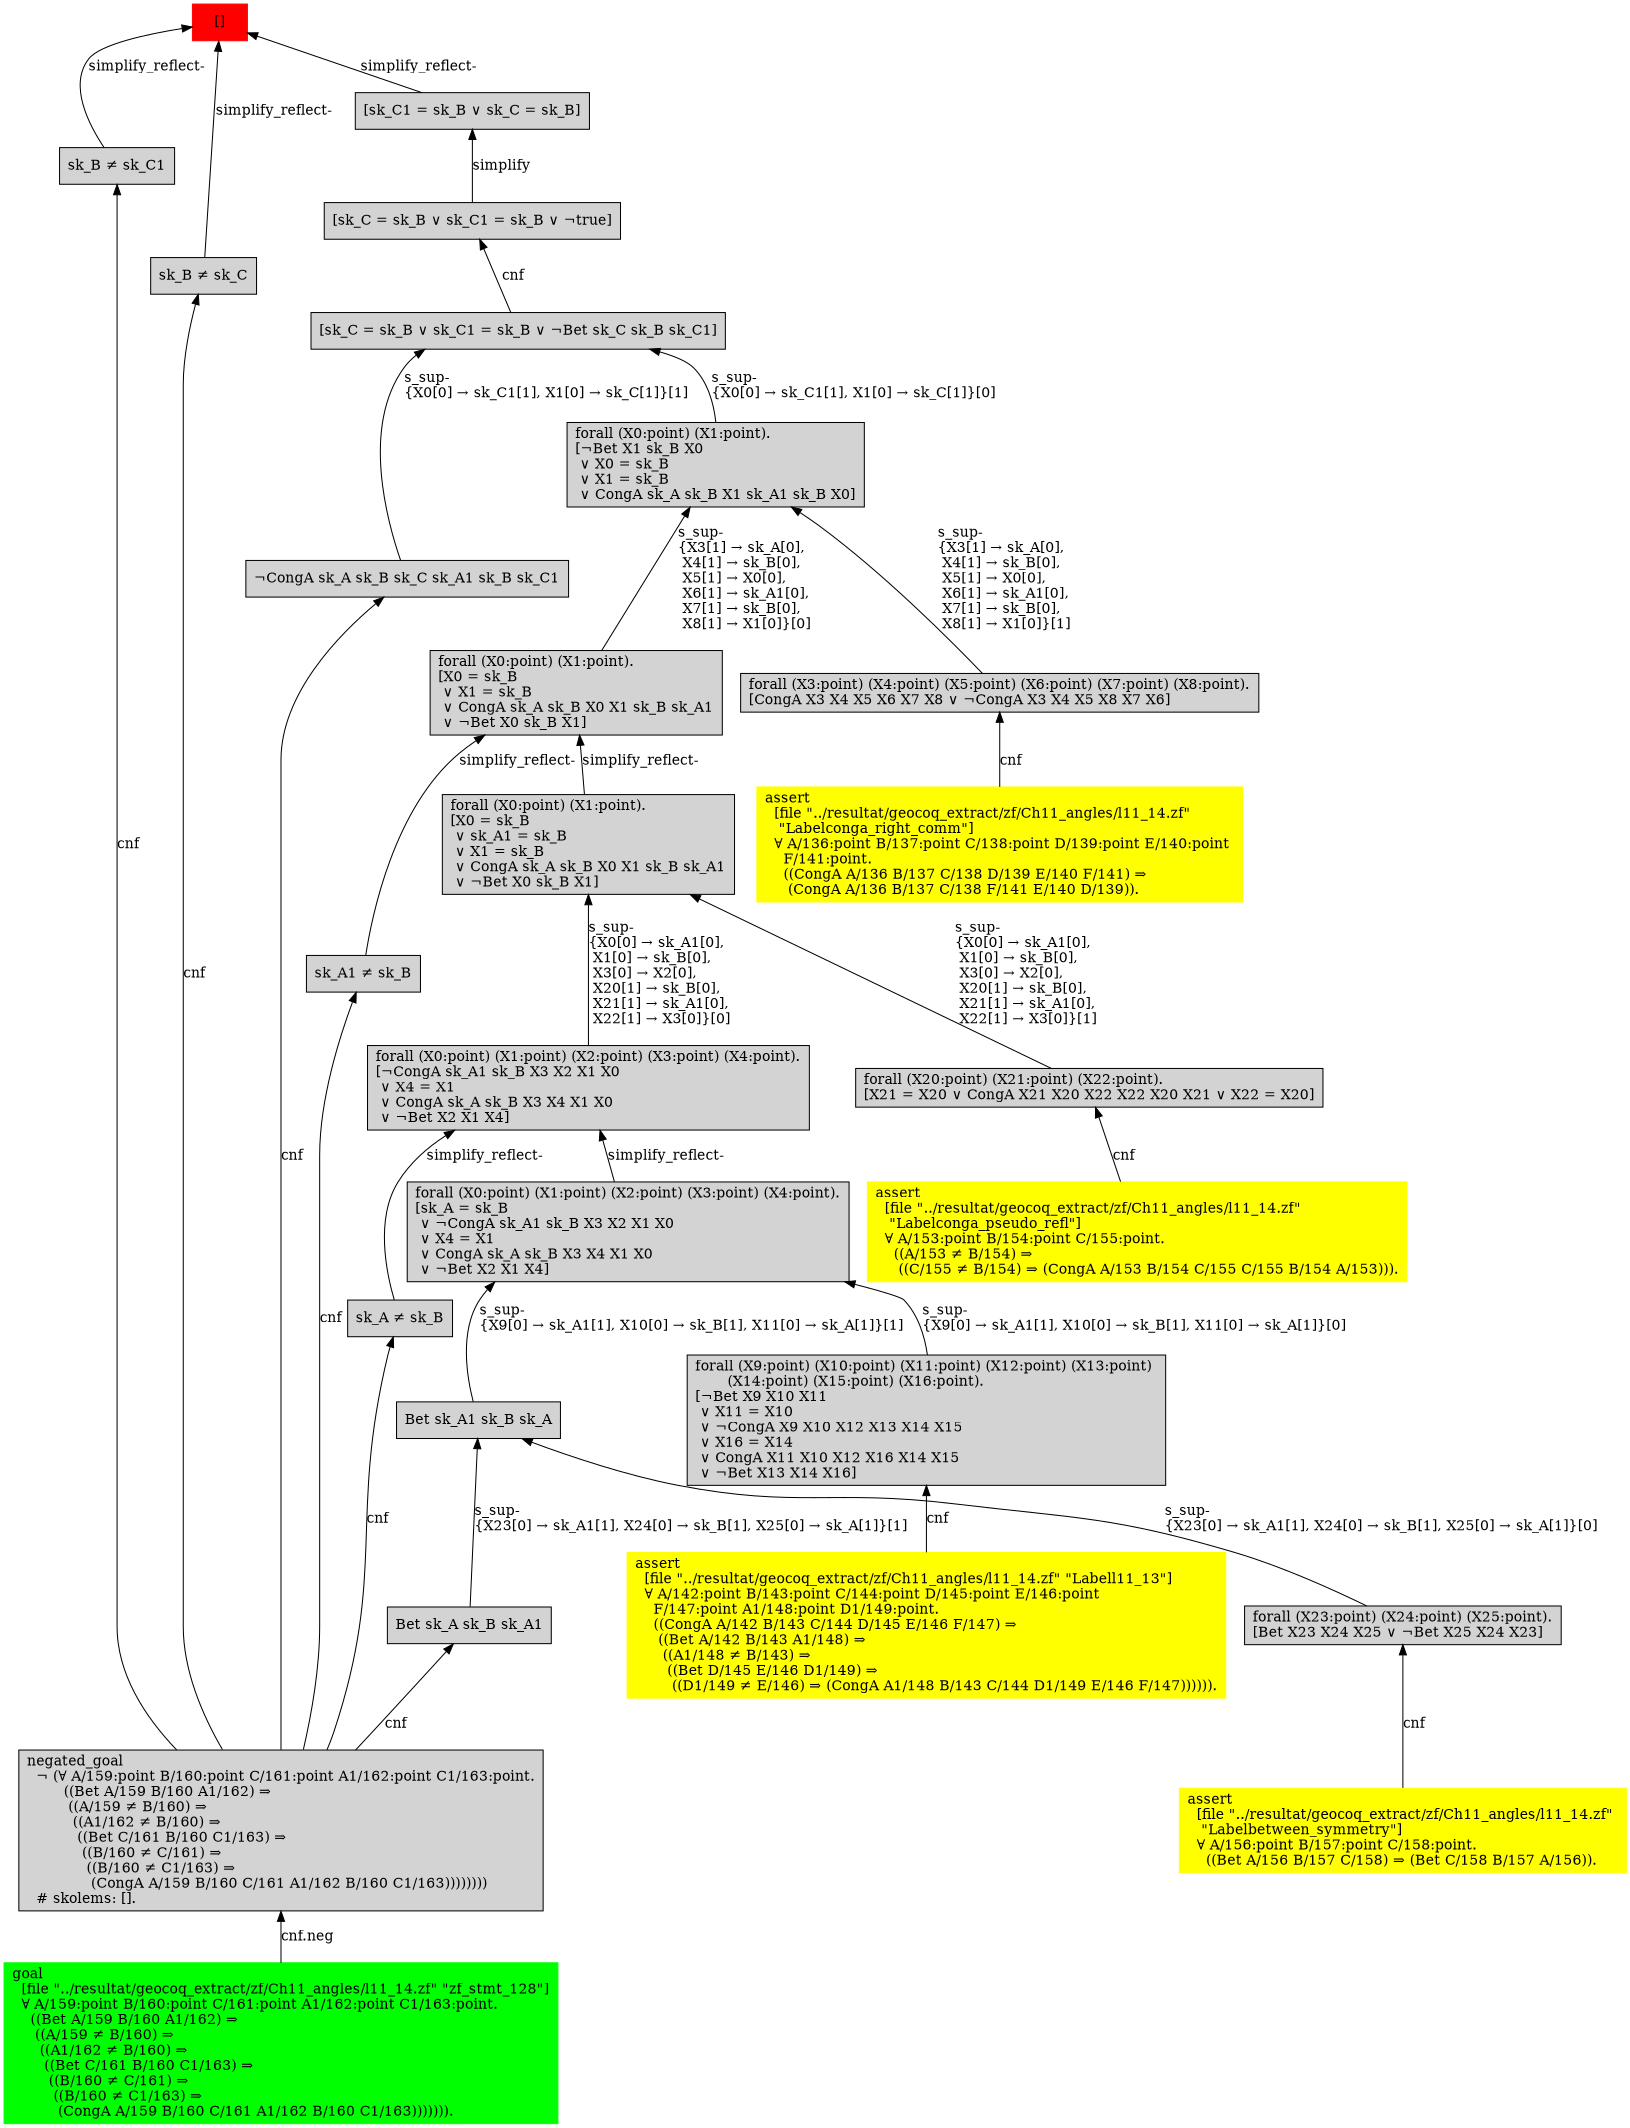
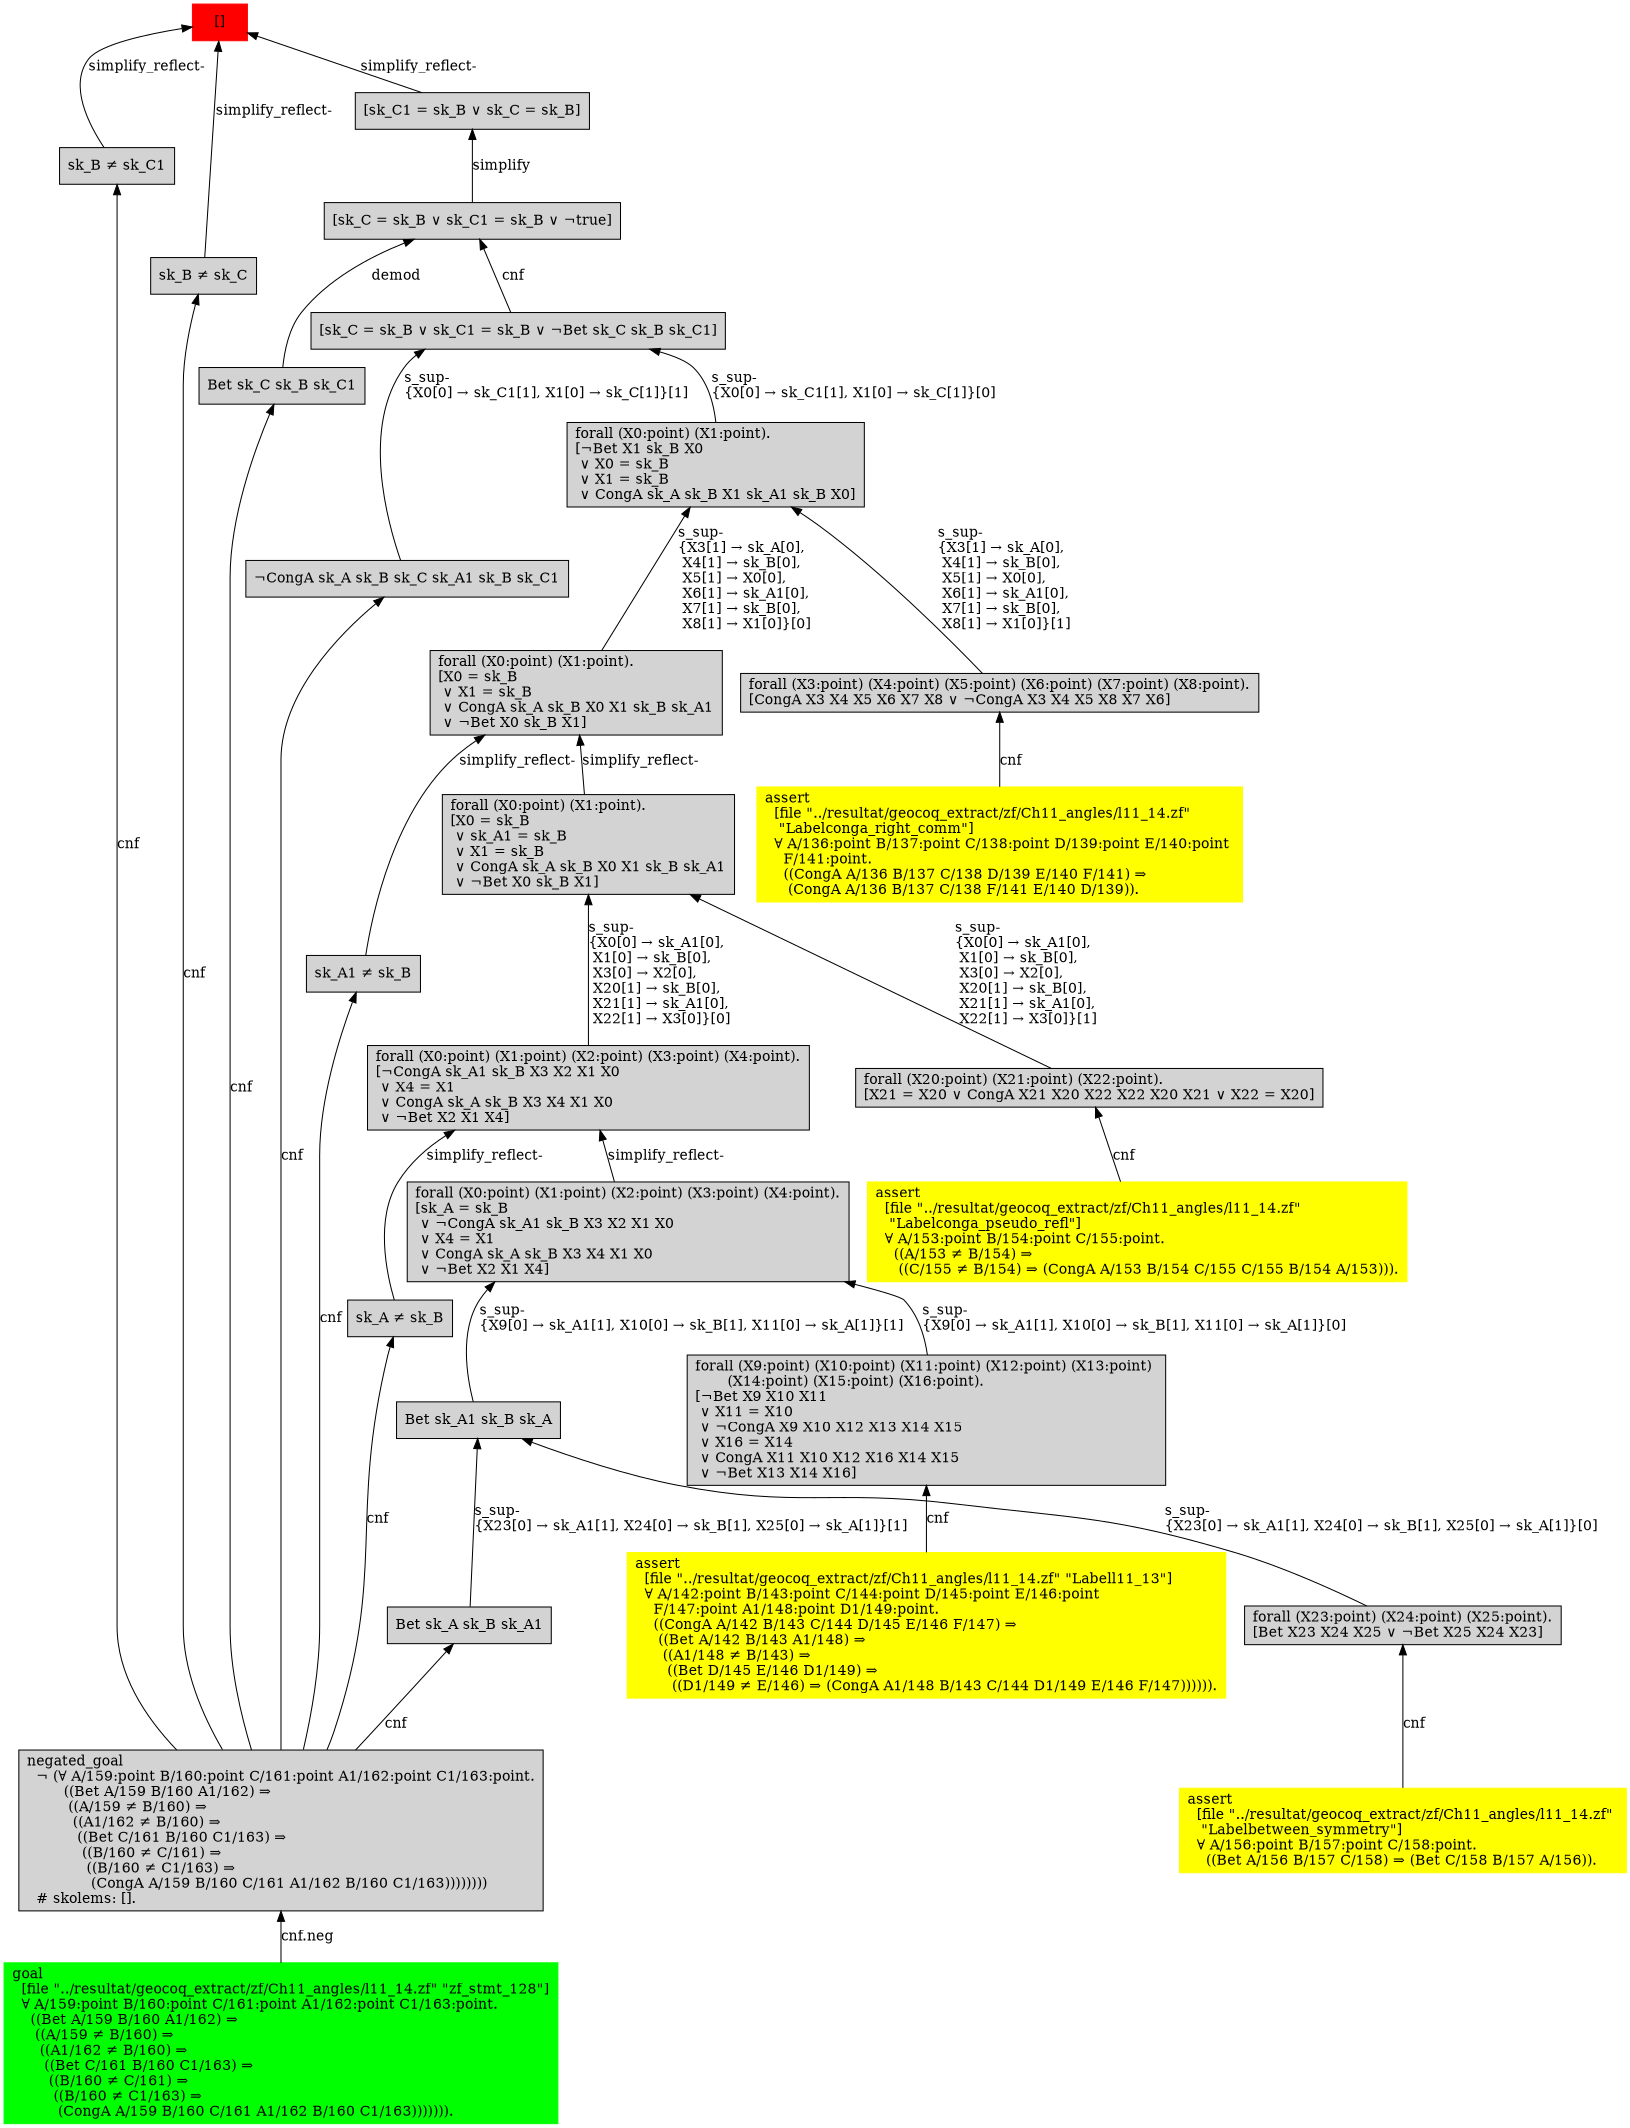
none -> (282, 386)
